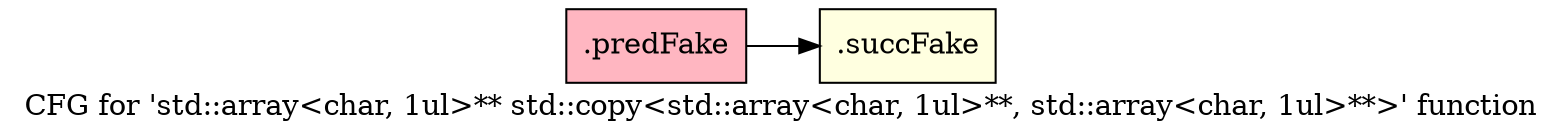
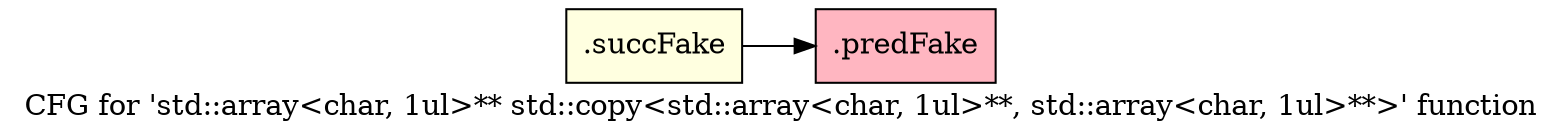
(773, 46) -> (769, 46)
